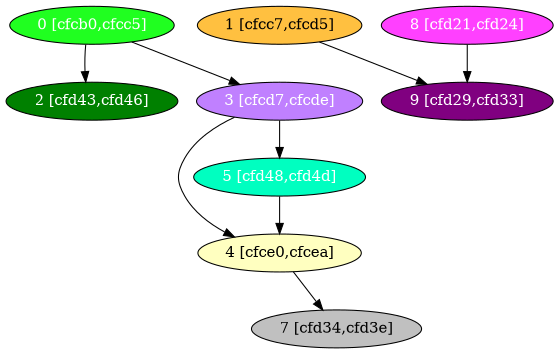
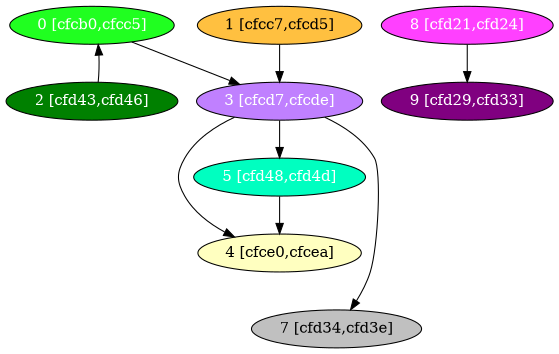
(85, 58) -> (99, 69)
(368, 61) -> (280, 58)
(305, 287) -> (378, 199)
